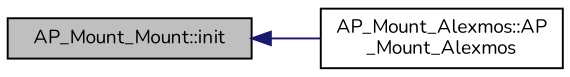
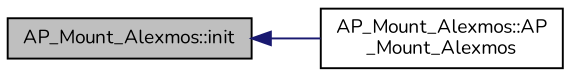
(130, 38) -> (130, 38)
